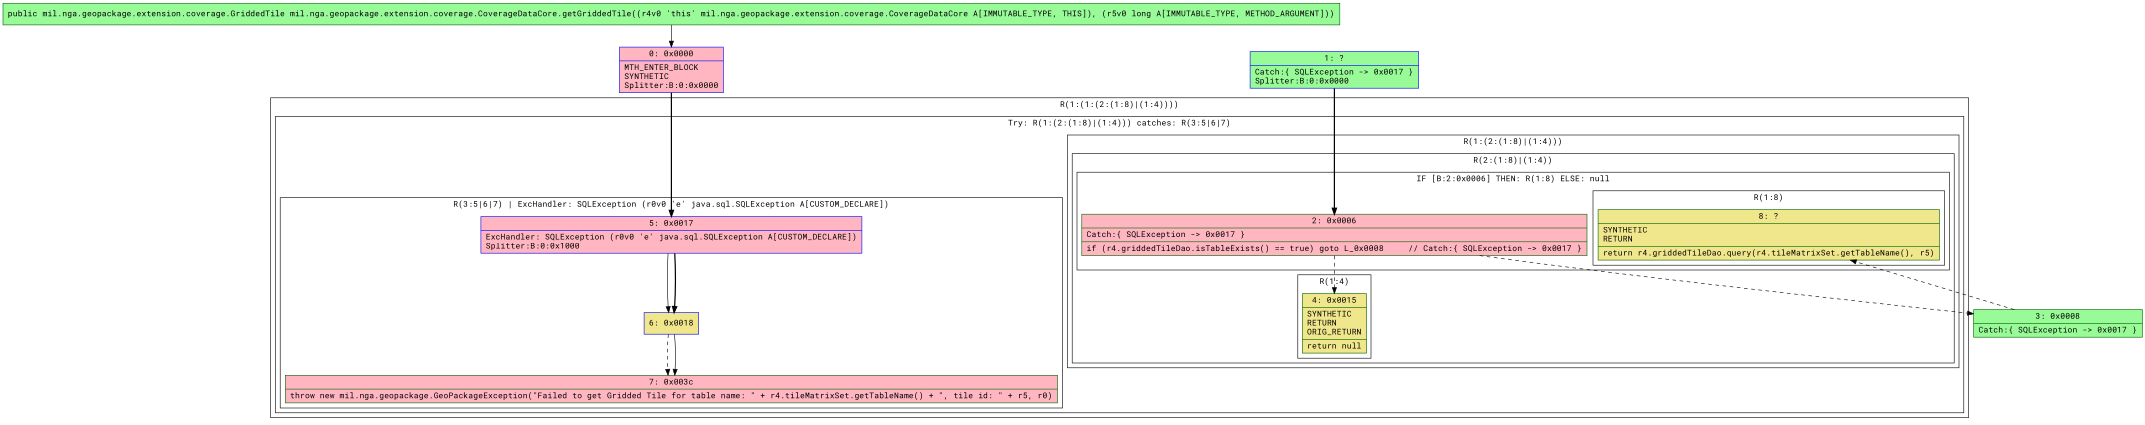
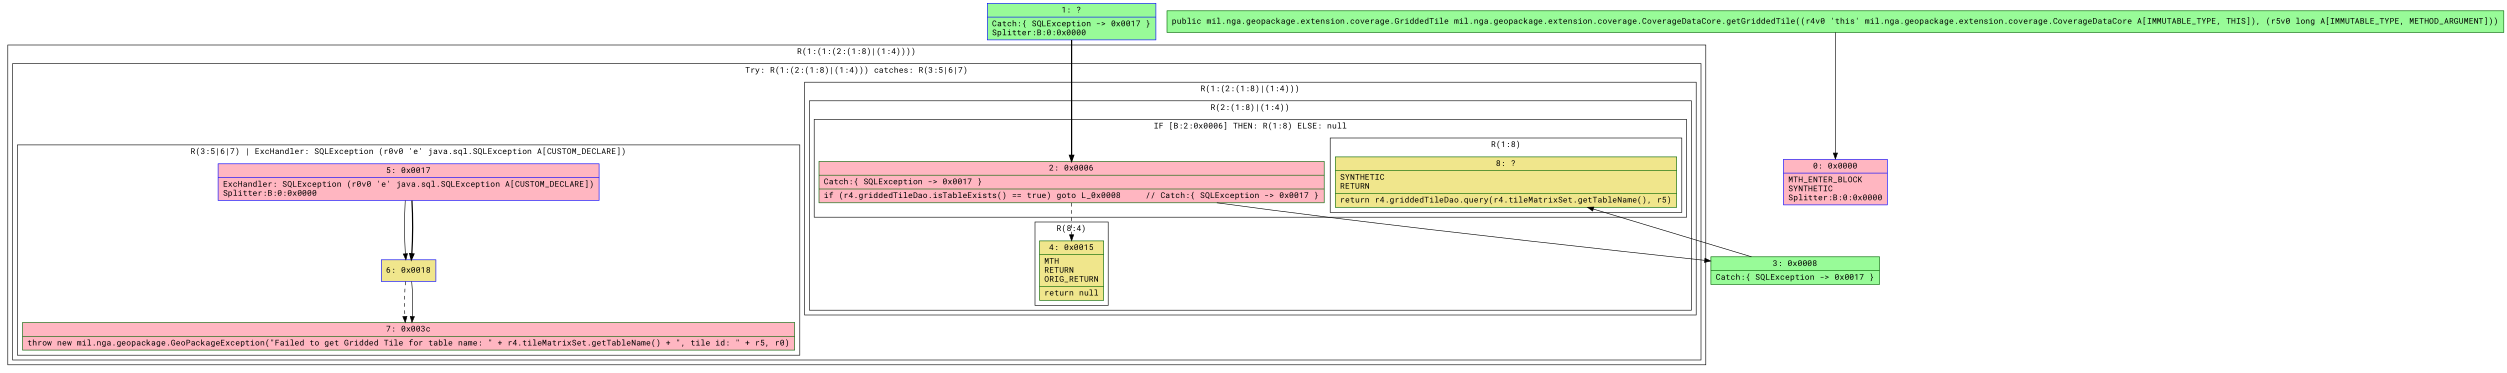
(671, 151) -> none
(533, 246) -> (270, 193)
(1334, 282) -> (1072, 229)
(1723, 286) -> (1461, 233)
(1935, 286) -> (1672, 233)
(1330, 314) -> (1052, 261)
